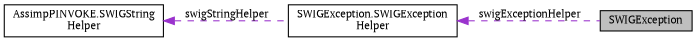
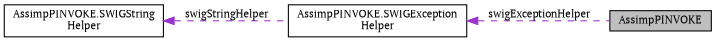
(373, 21) -> (378, 21)
(646, 21) -> (661, 21)
